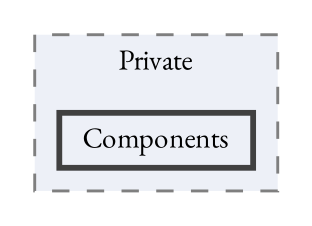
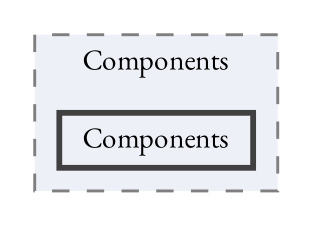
(156, 62) -> (156, 62)
